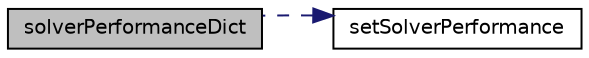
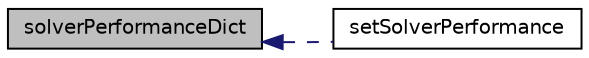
(288, 15) -> (308, 42)
